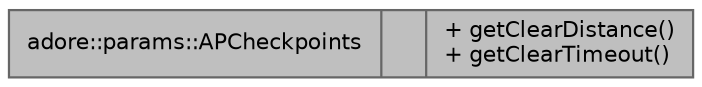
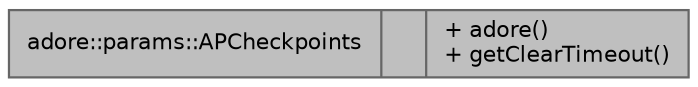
(560, 30) -> (497, 30)
